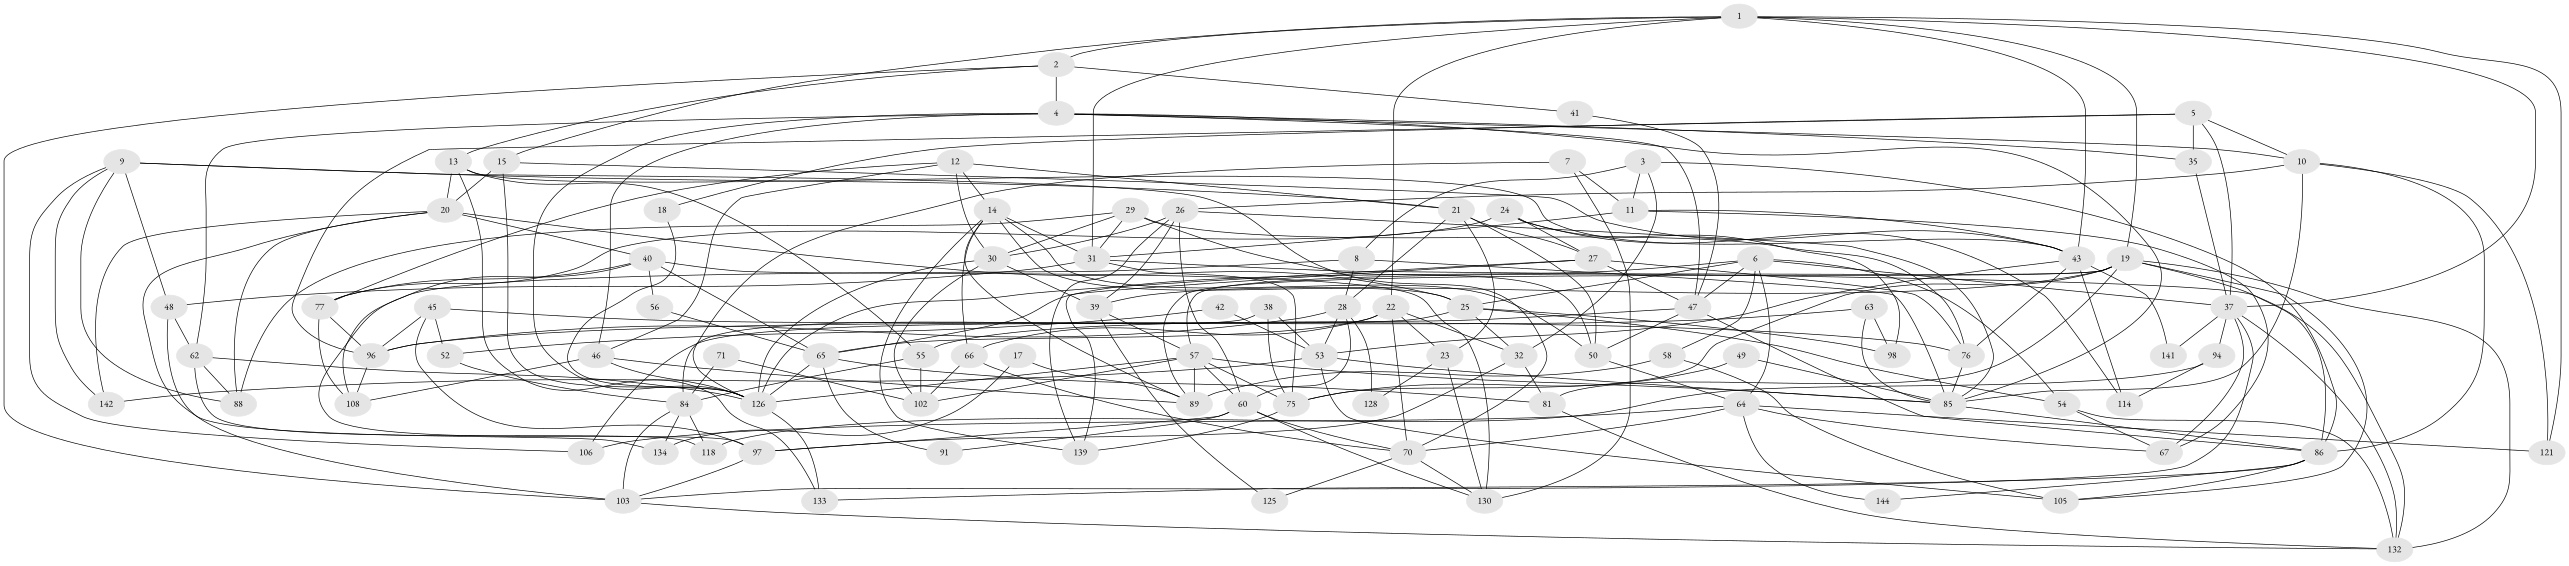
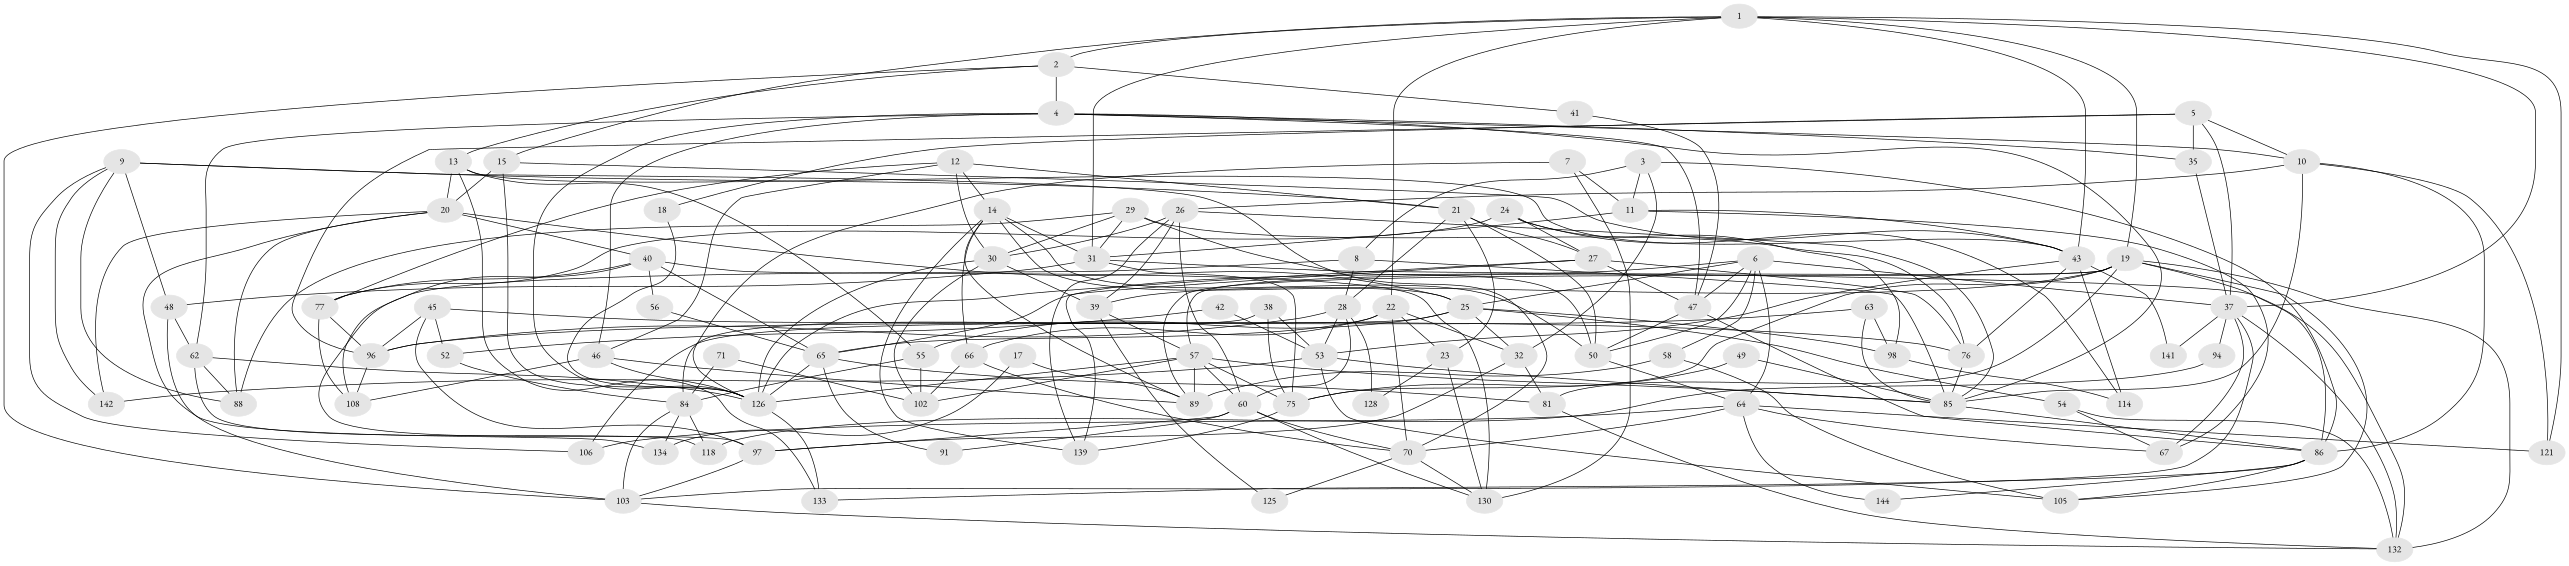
(1952, 303) -> (1672, 335)
(1304, 322) -> (1191, 324)
(2171, 380) -> (2009, 378)
